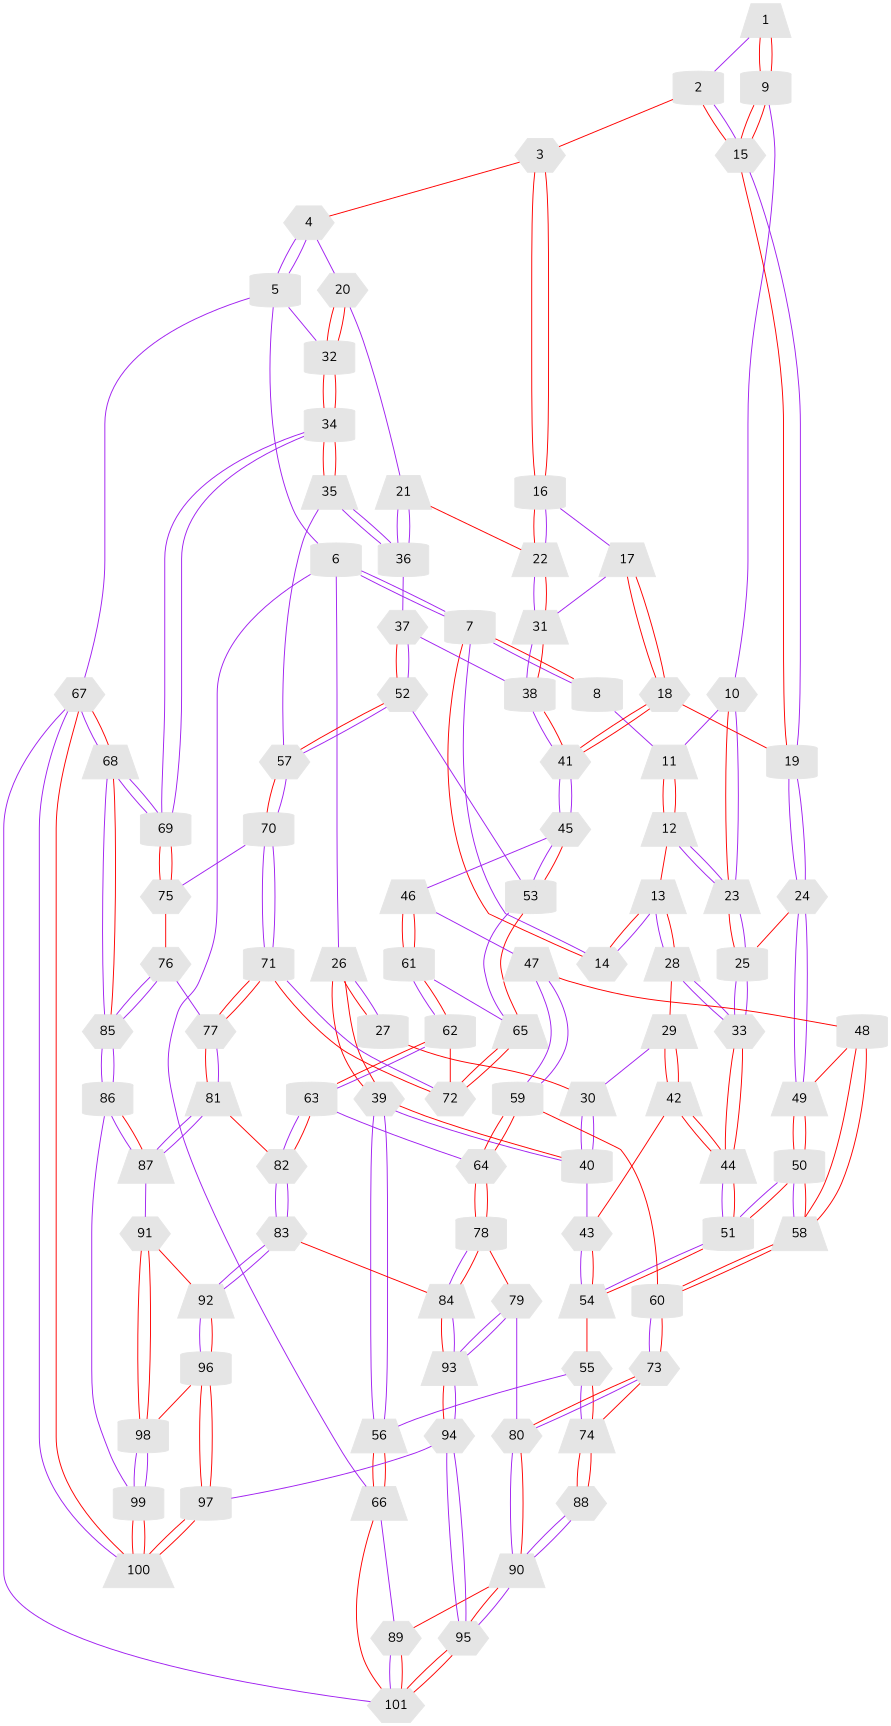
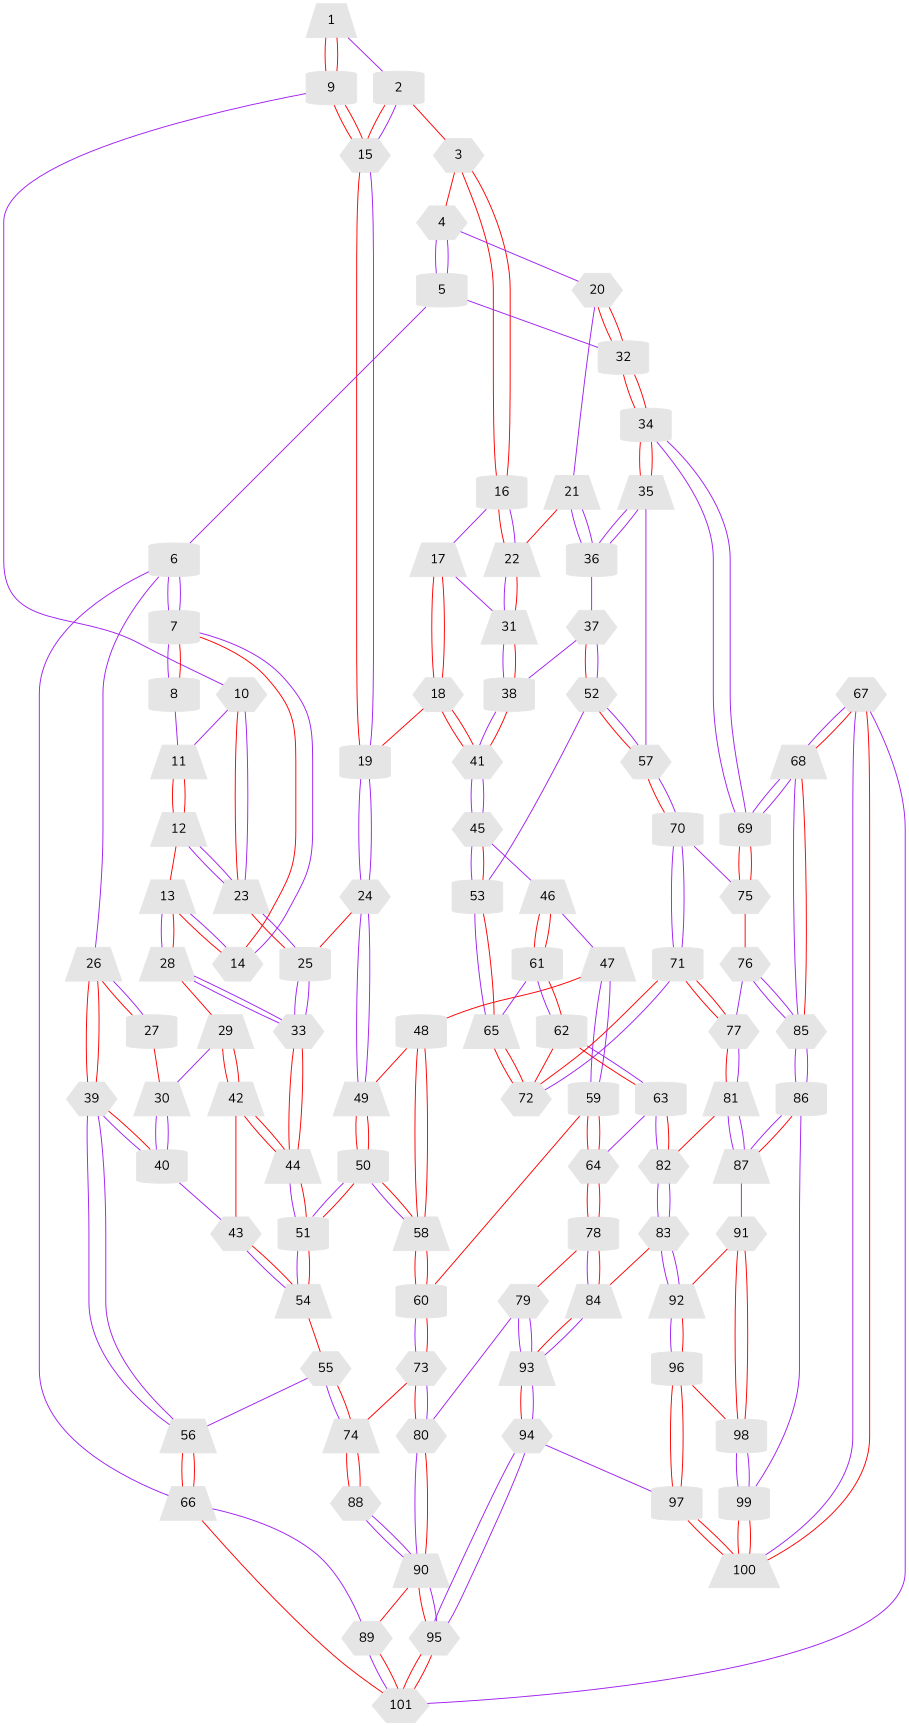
(105, 450) -> none
